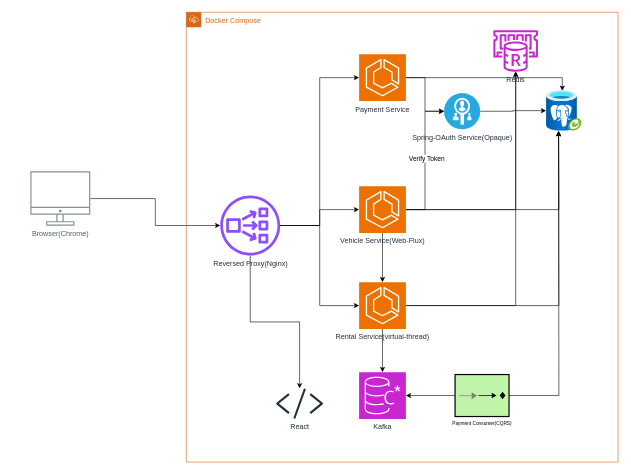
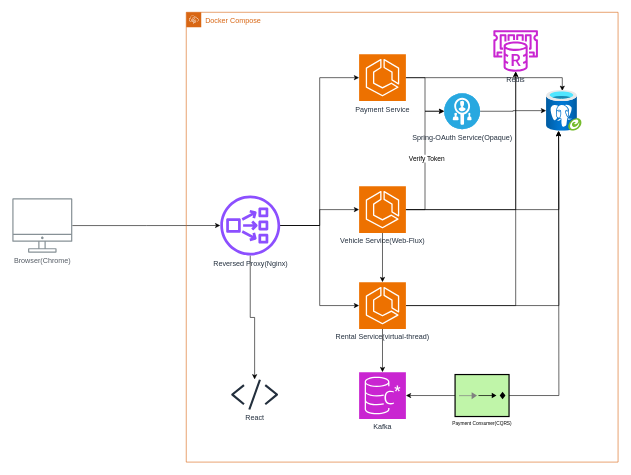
(60, 199) -> (42, 226)
(300, 404) -> (255, 395)
